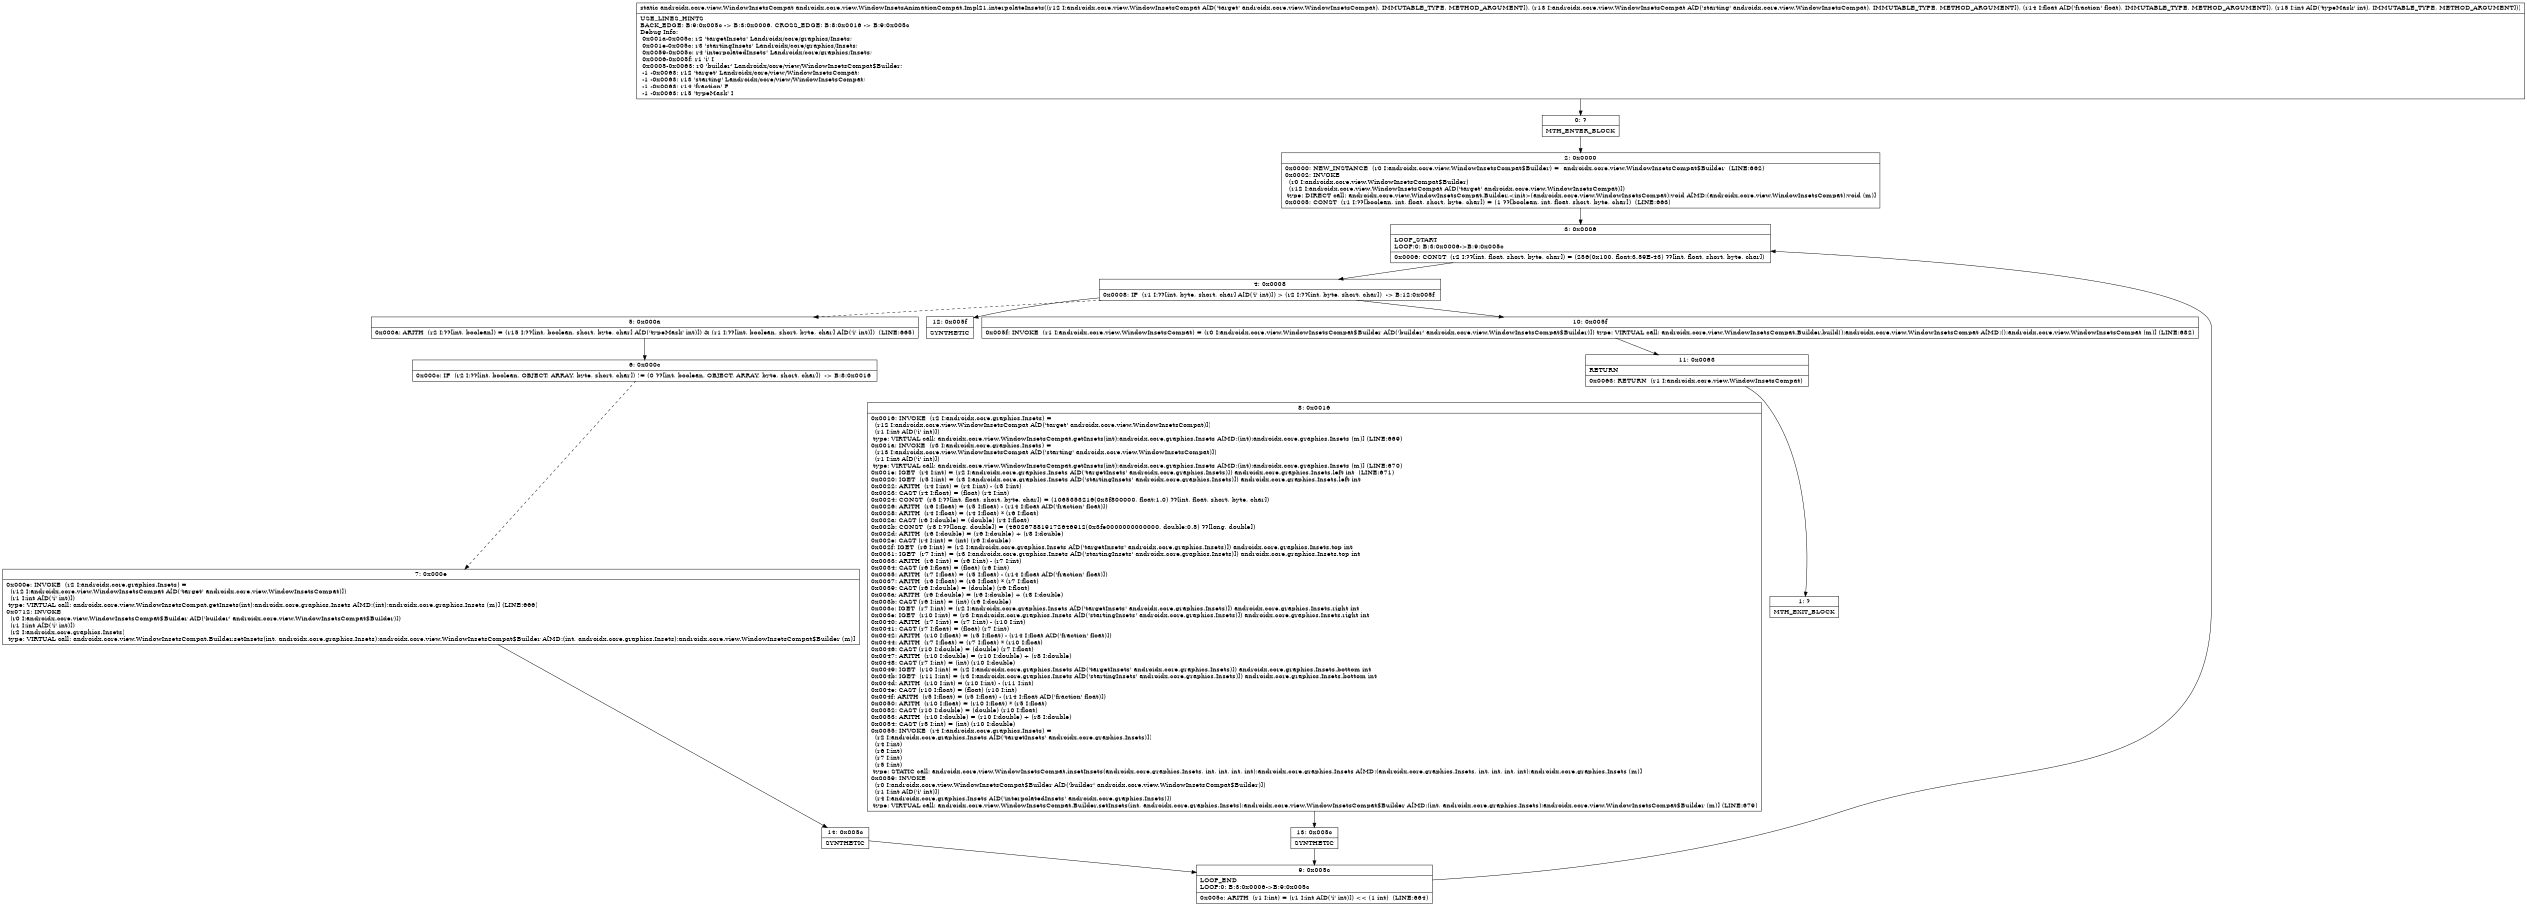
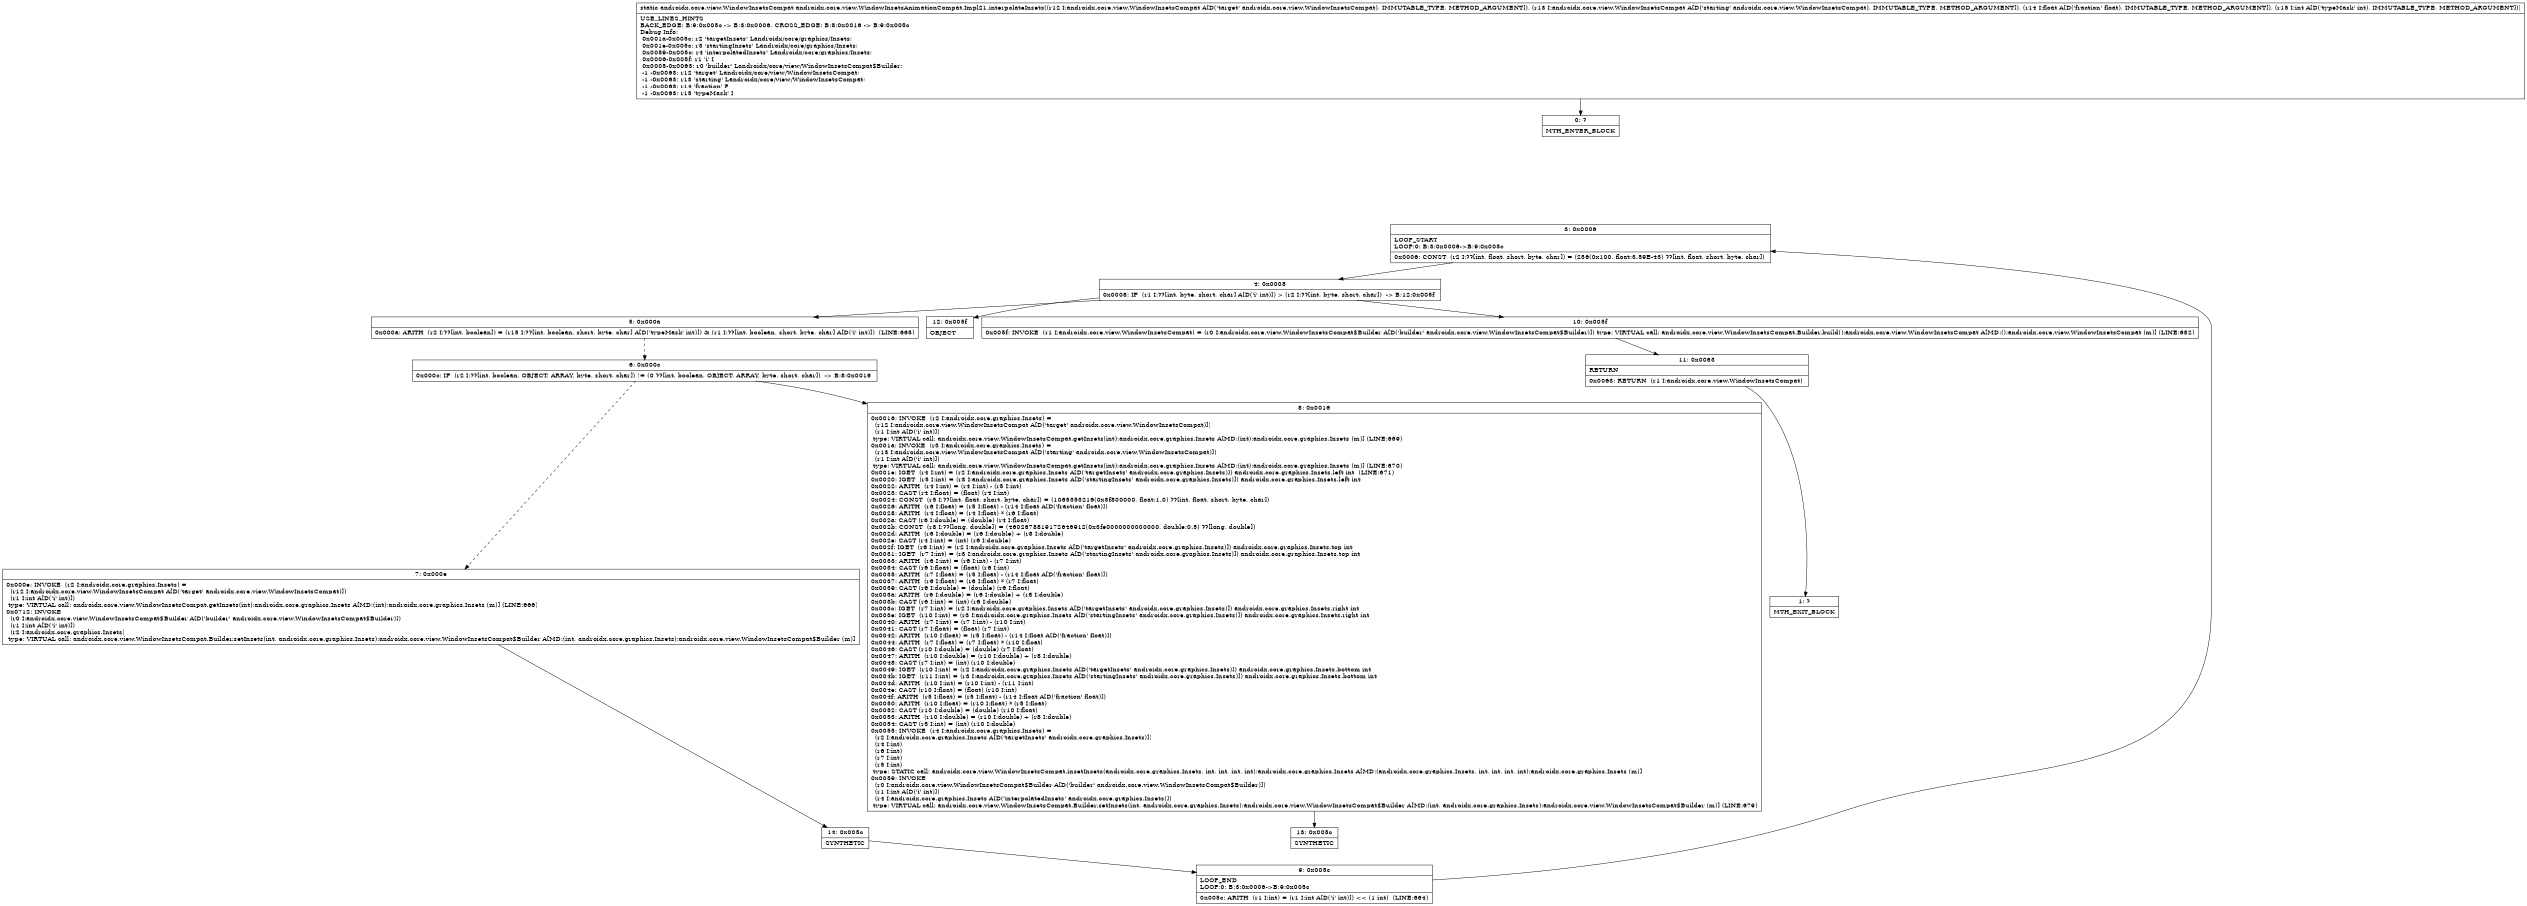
(1581, 180) -> none
(960, 309) -> (960, 309)
(950, 333) -> (943, 333)
(645, 347) -> (645, 347)
none -> (810, 390)
(1314, 855) -> none
